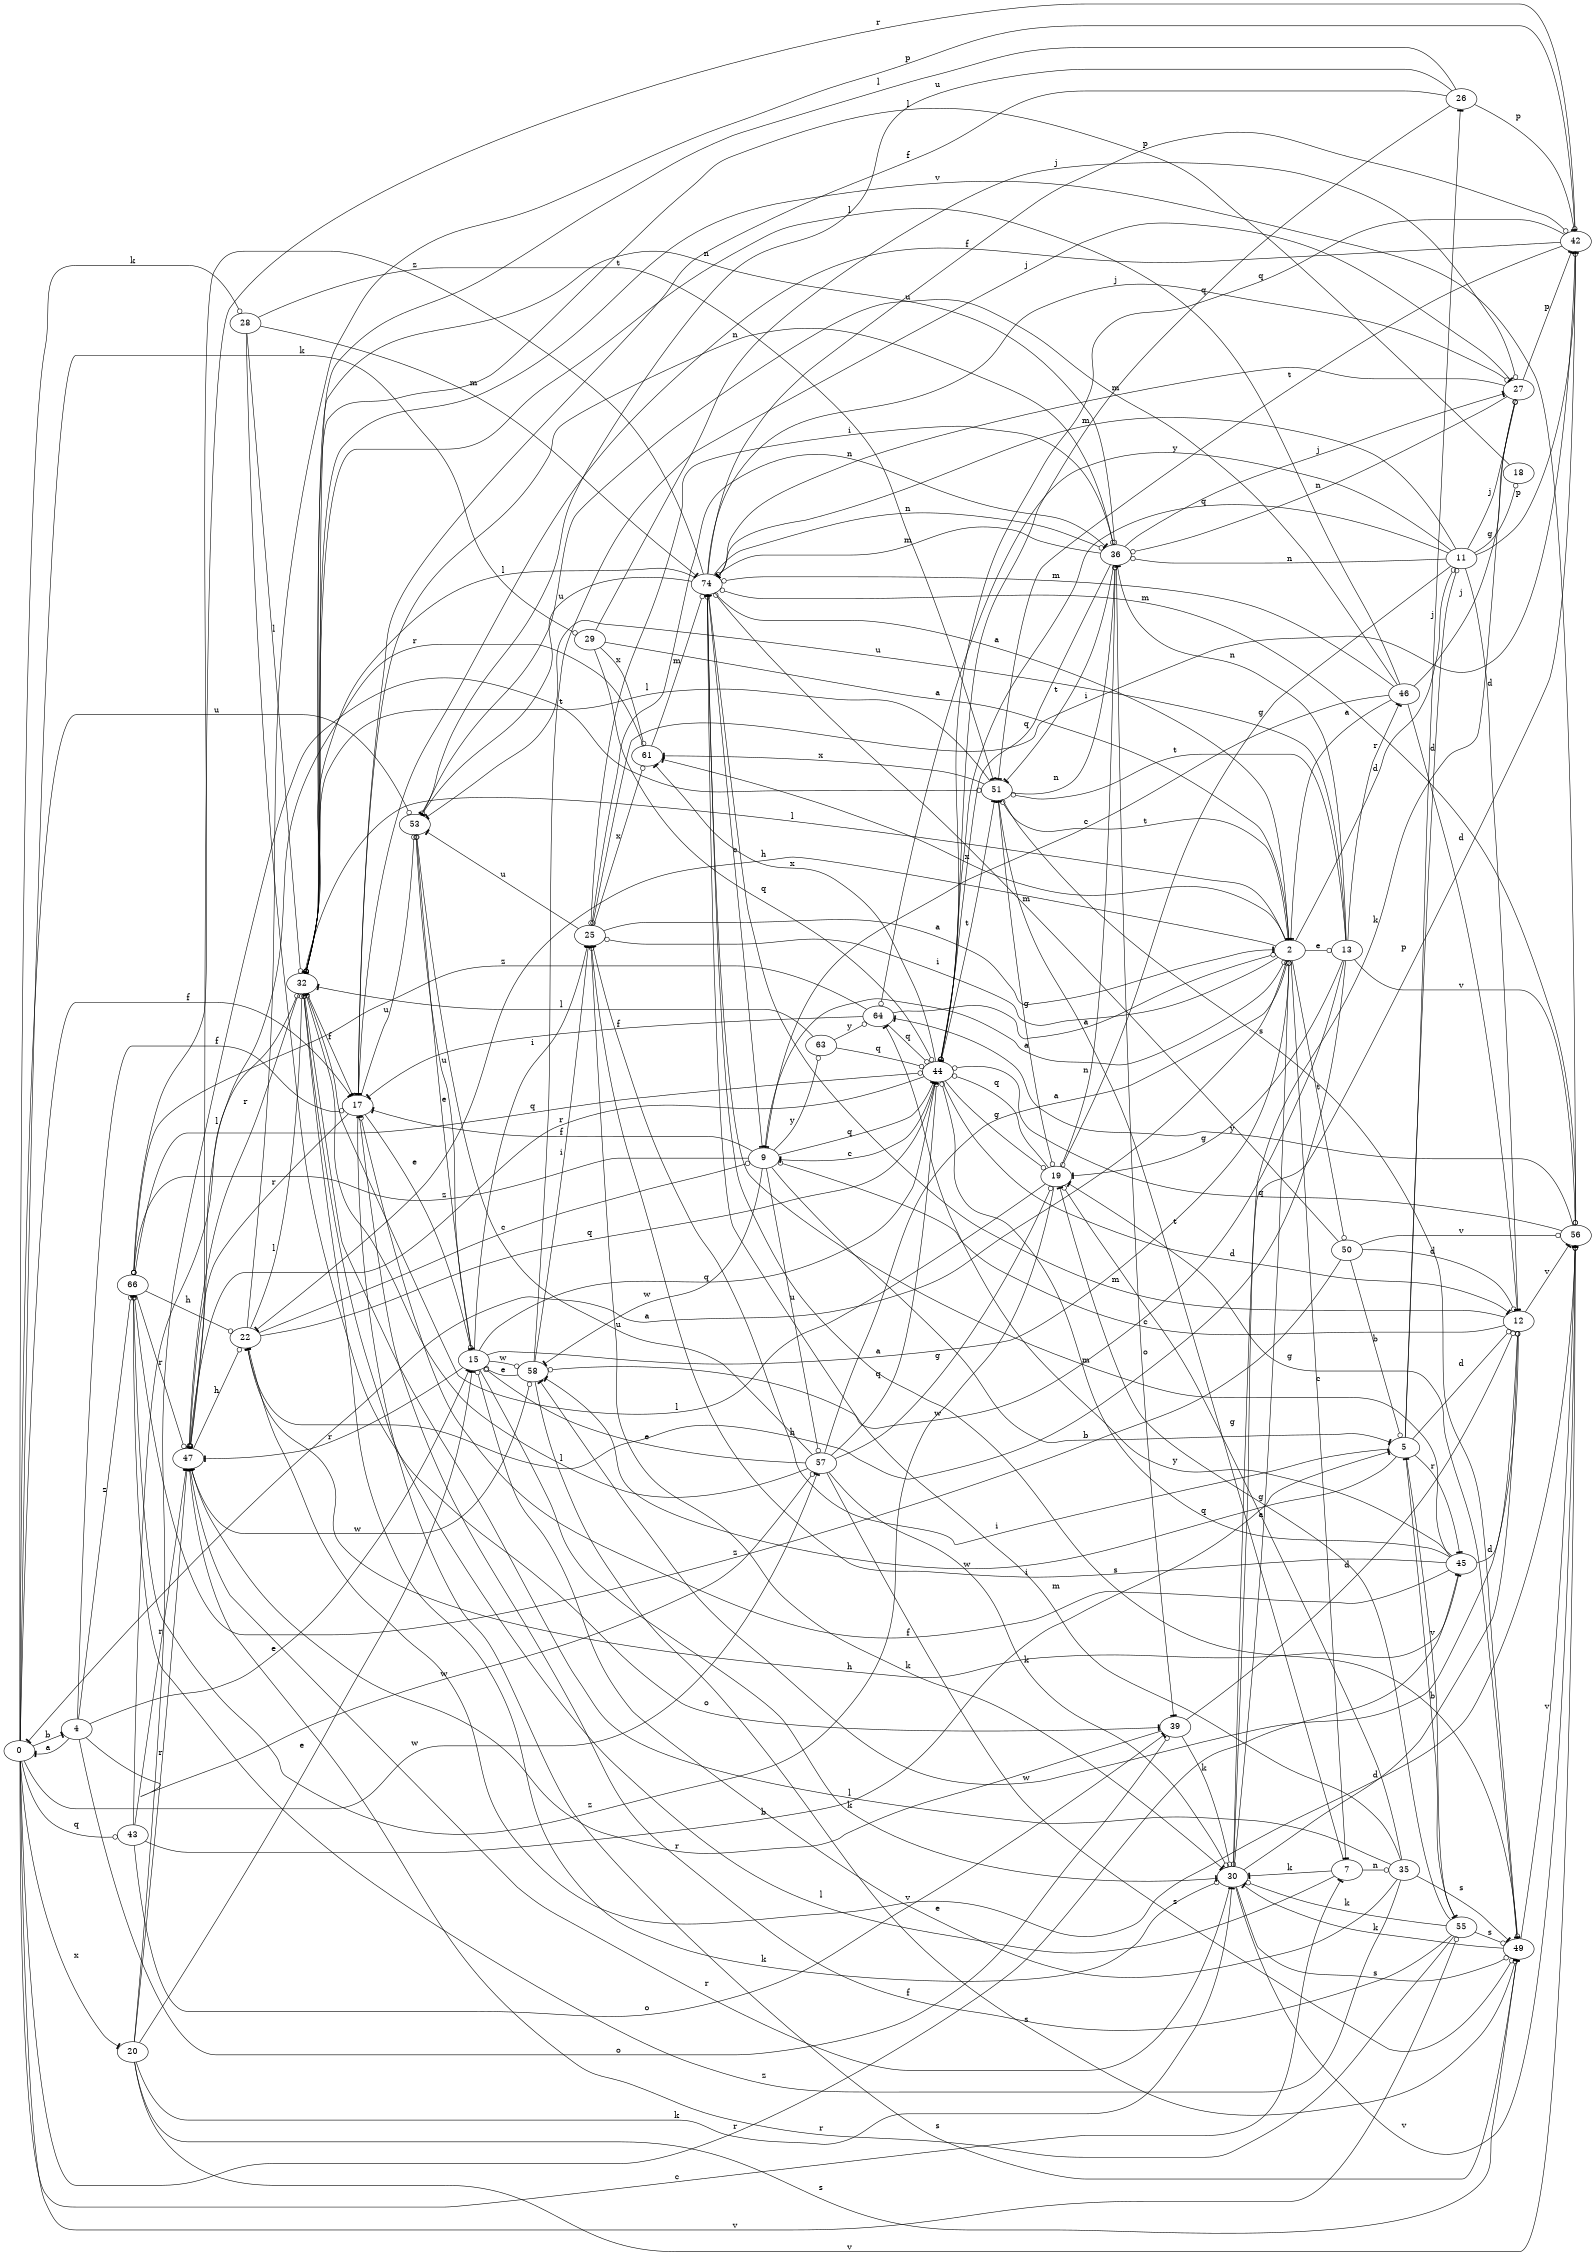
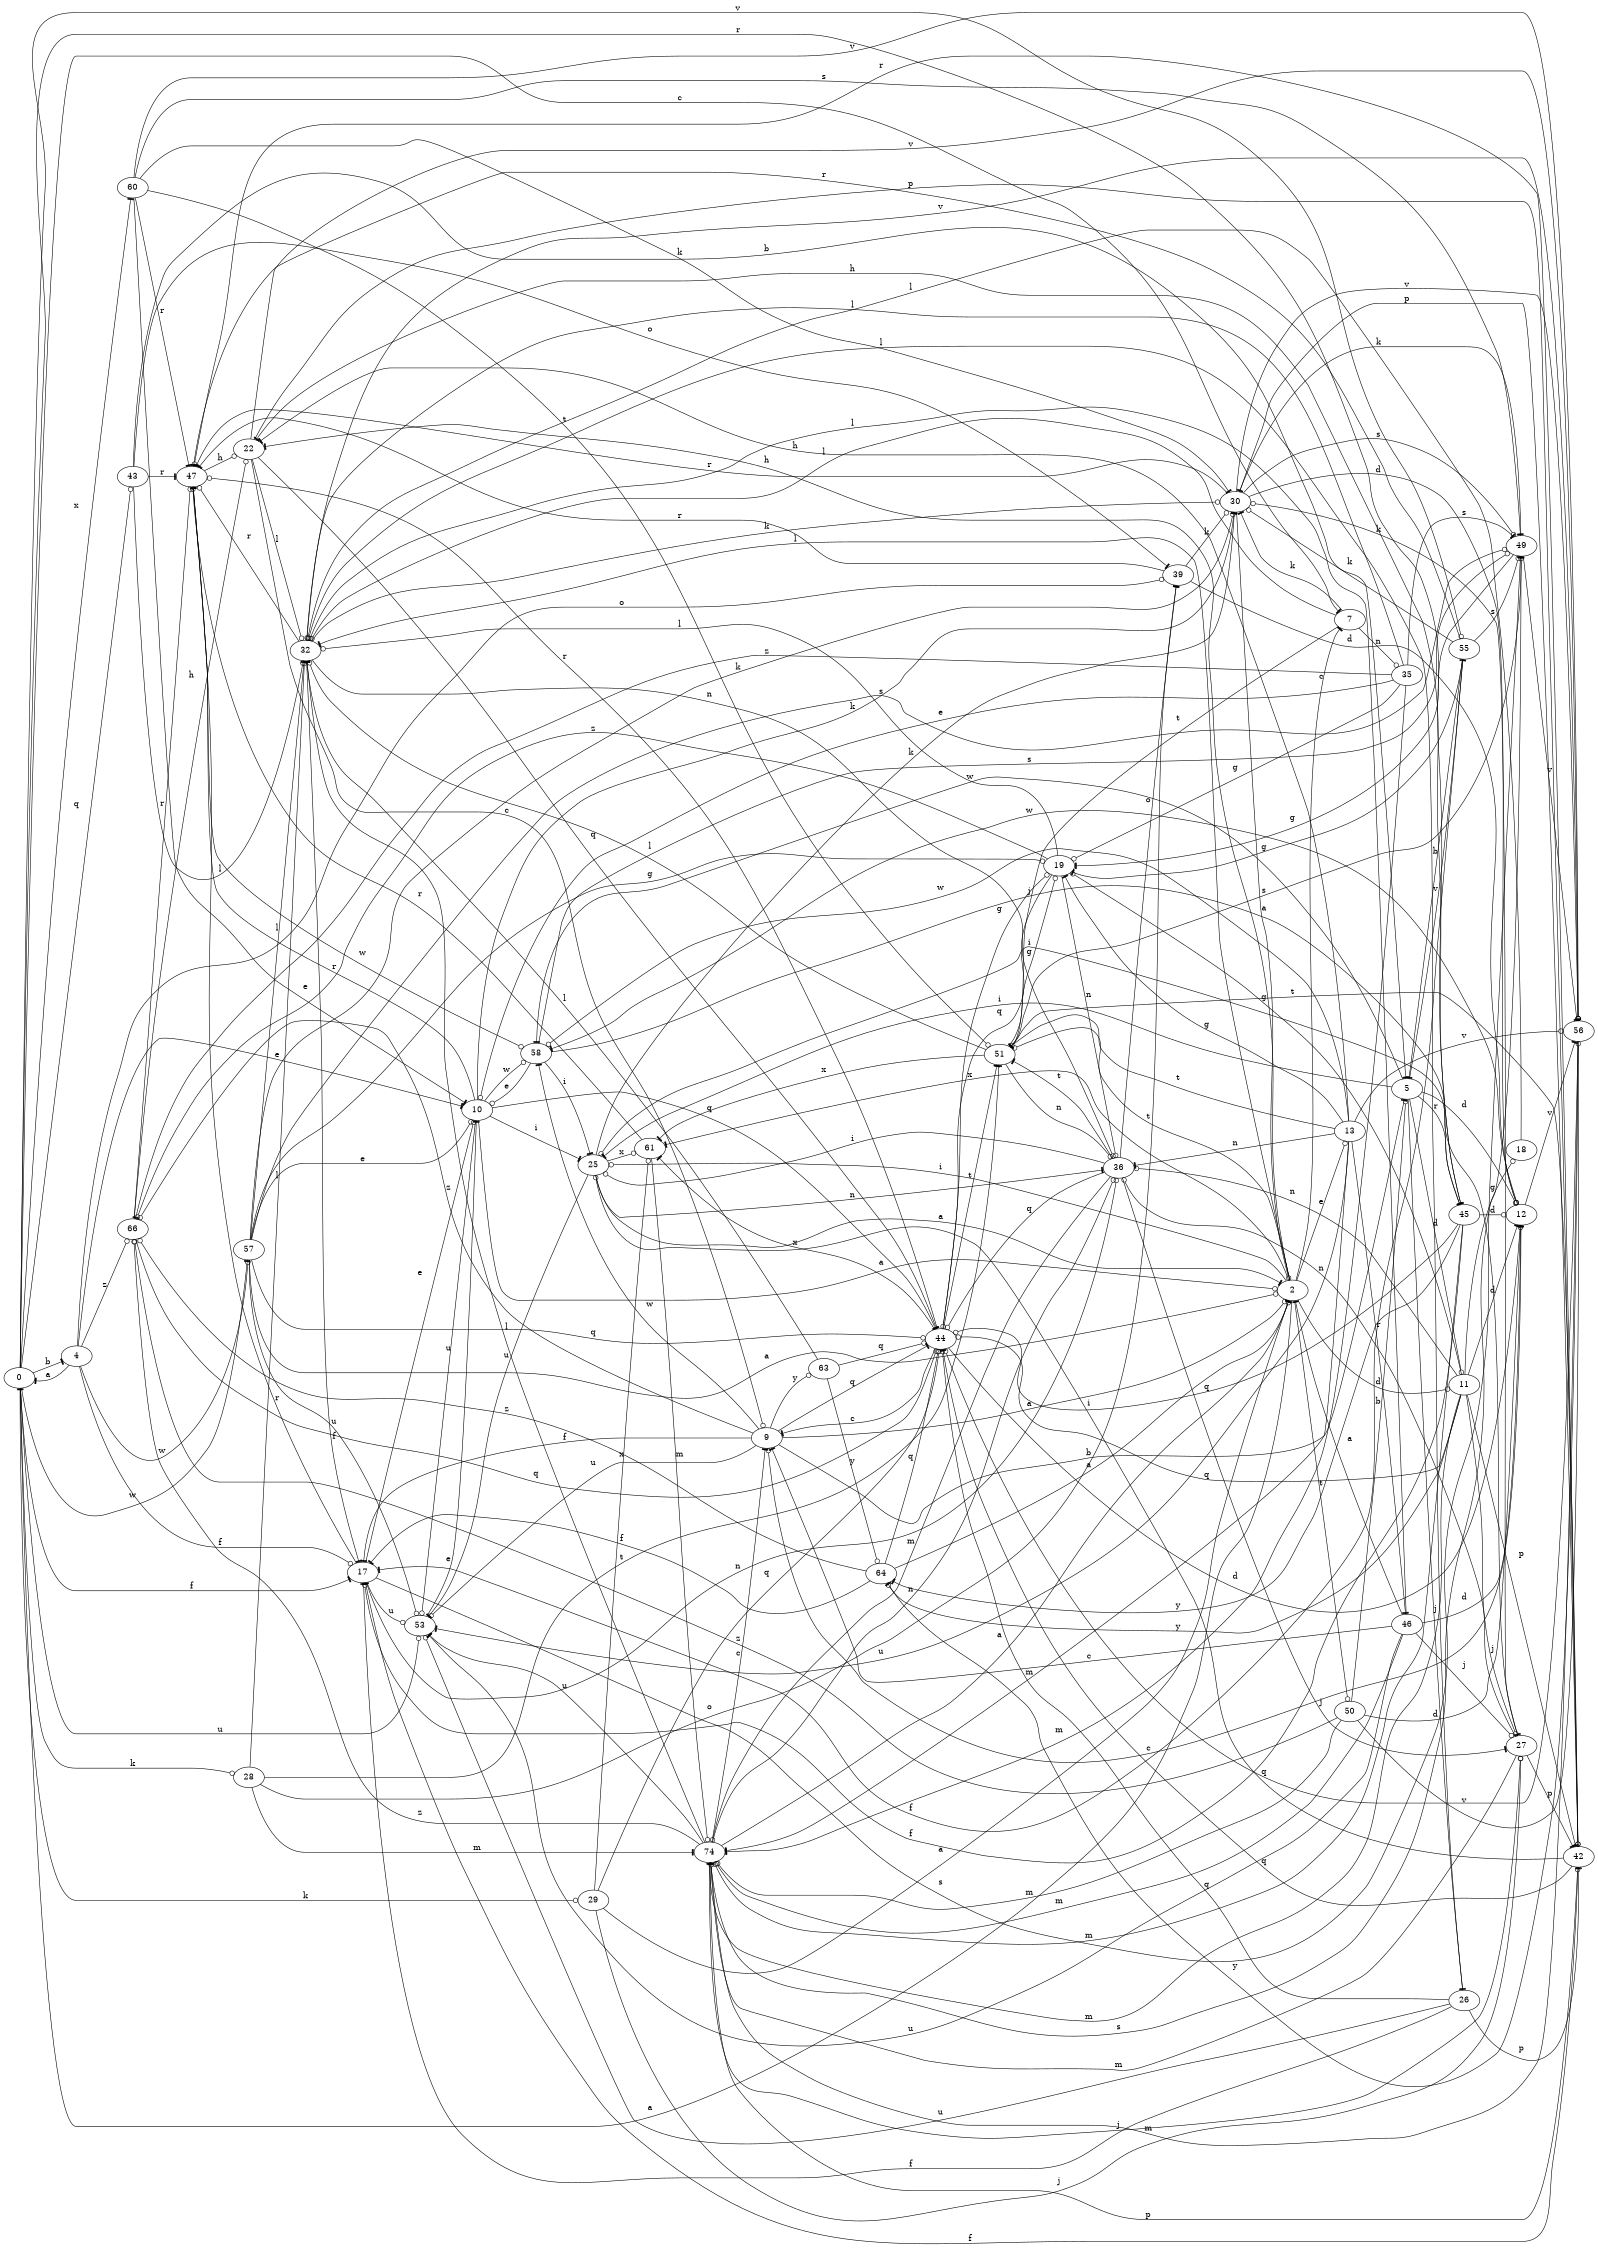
(909, 1173) -> (1161, 1581)
(792, 1308) -> (584, 1483)
(474, 1360) -> (477, 1110)
(133, 2052) -> (133, 188)
